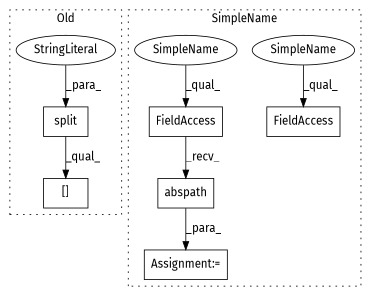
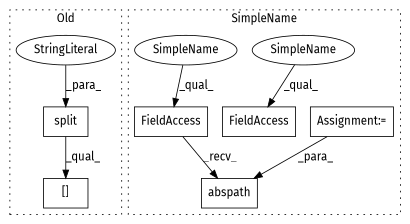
(186, 225) -> (294, 155)
